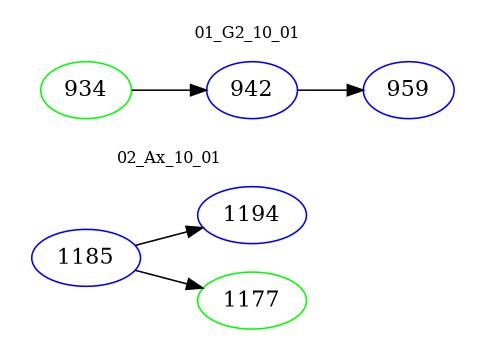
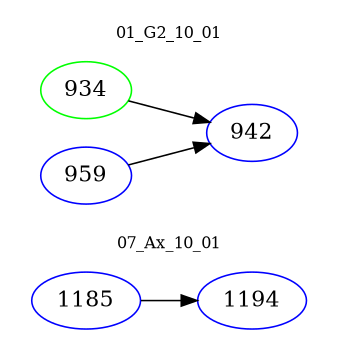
(322, 90) -> (161, 156)
(169, 159) -> (169, 244)
(252, 301) -> none
